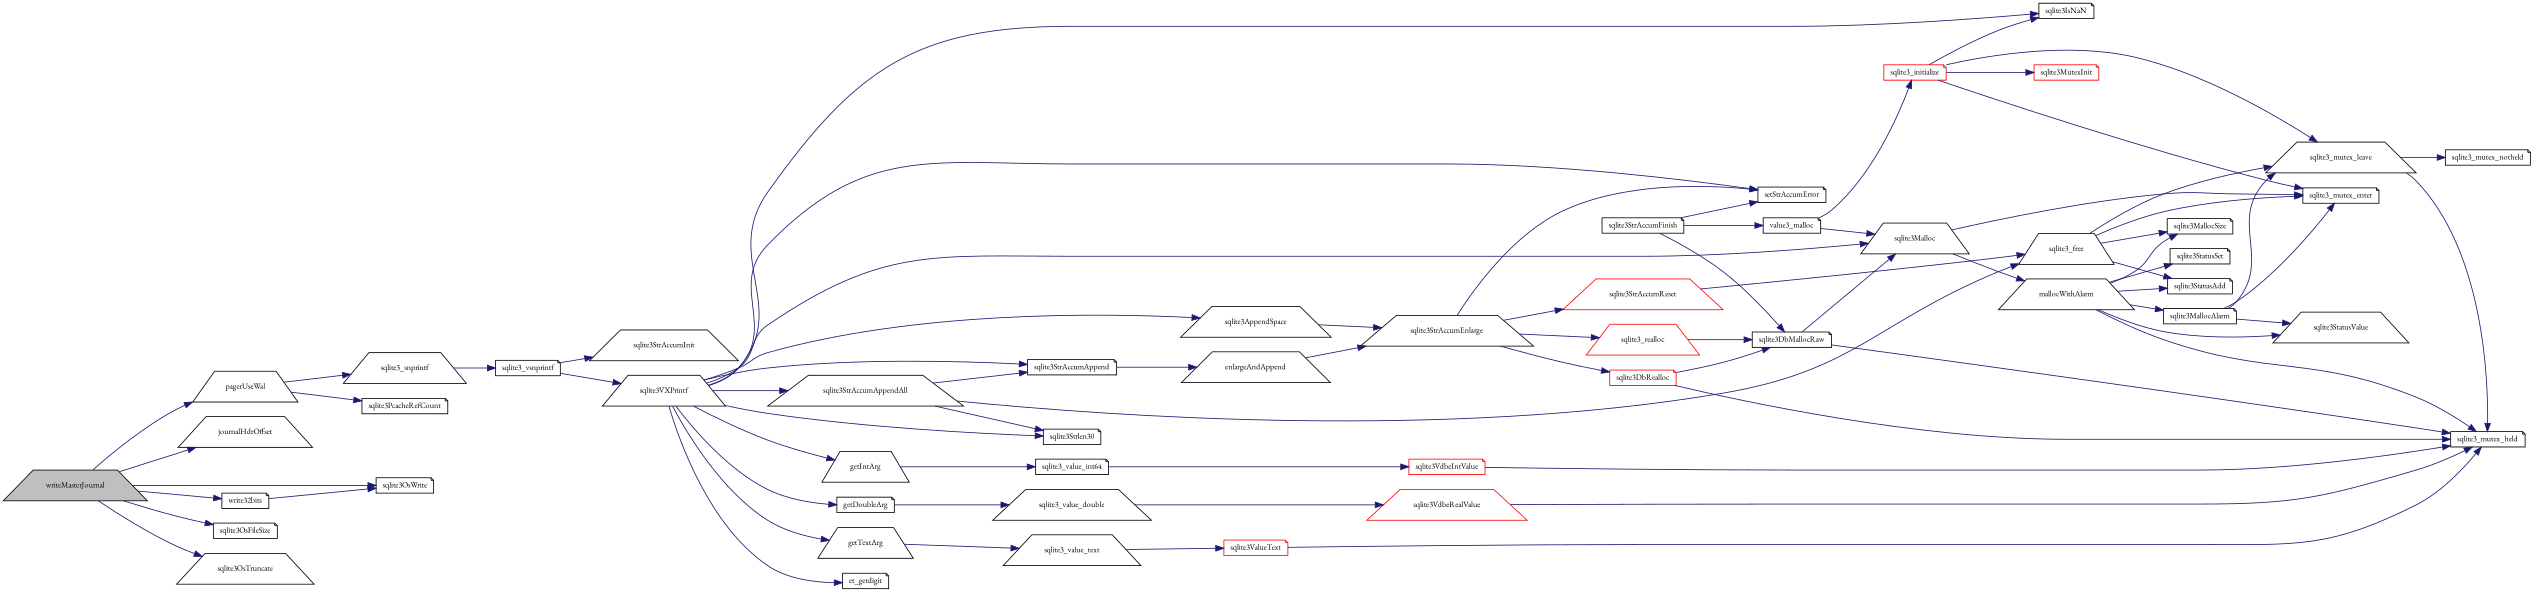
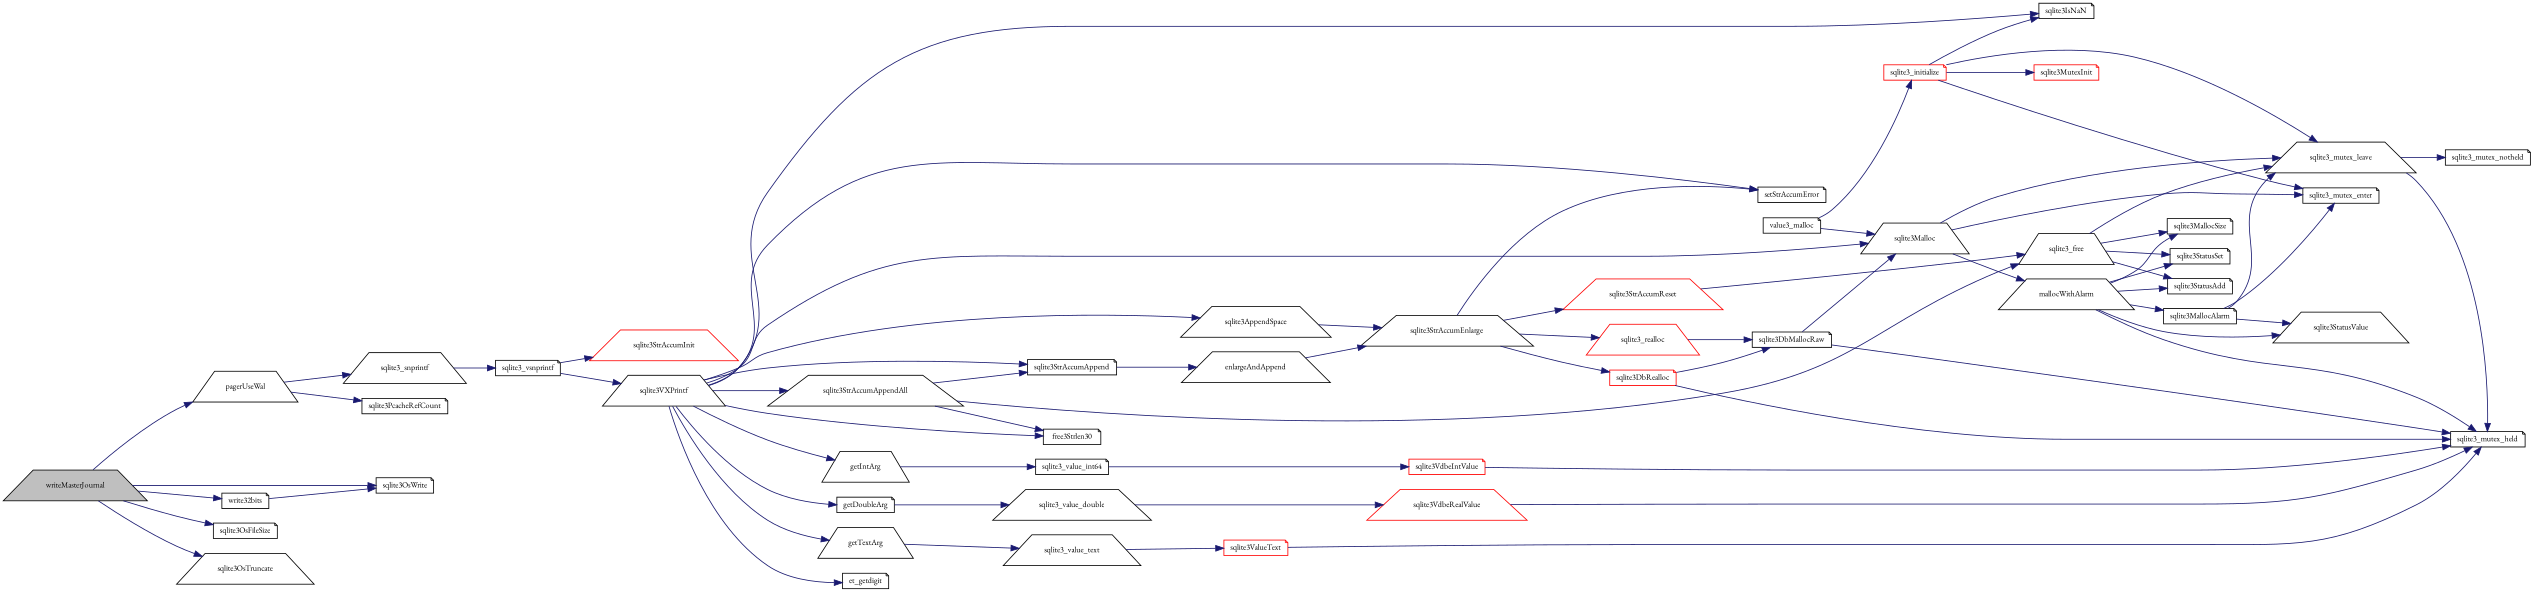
none -> (2103, 173)
(2193, 206) -> (2134, 253)
(1643, 226) -> none
(664, 345) -> (664, 345)
(245, 432) -> none
(1072, 437) -> (1072, 437)
